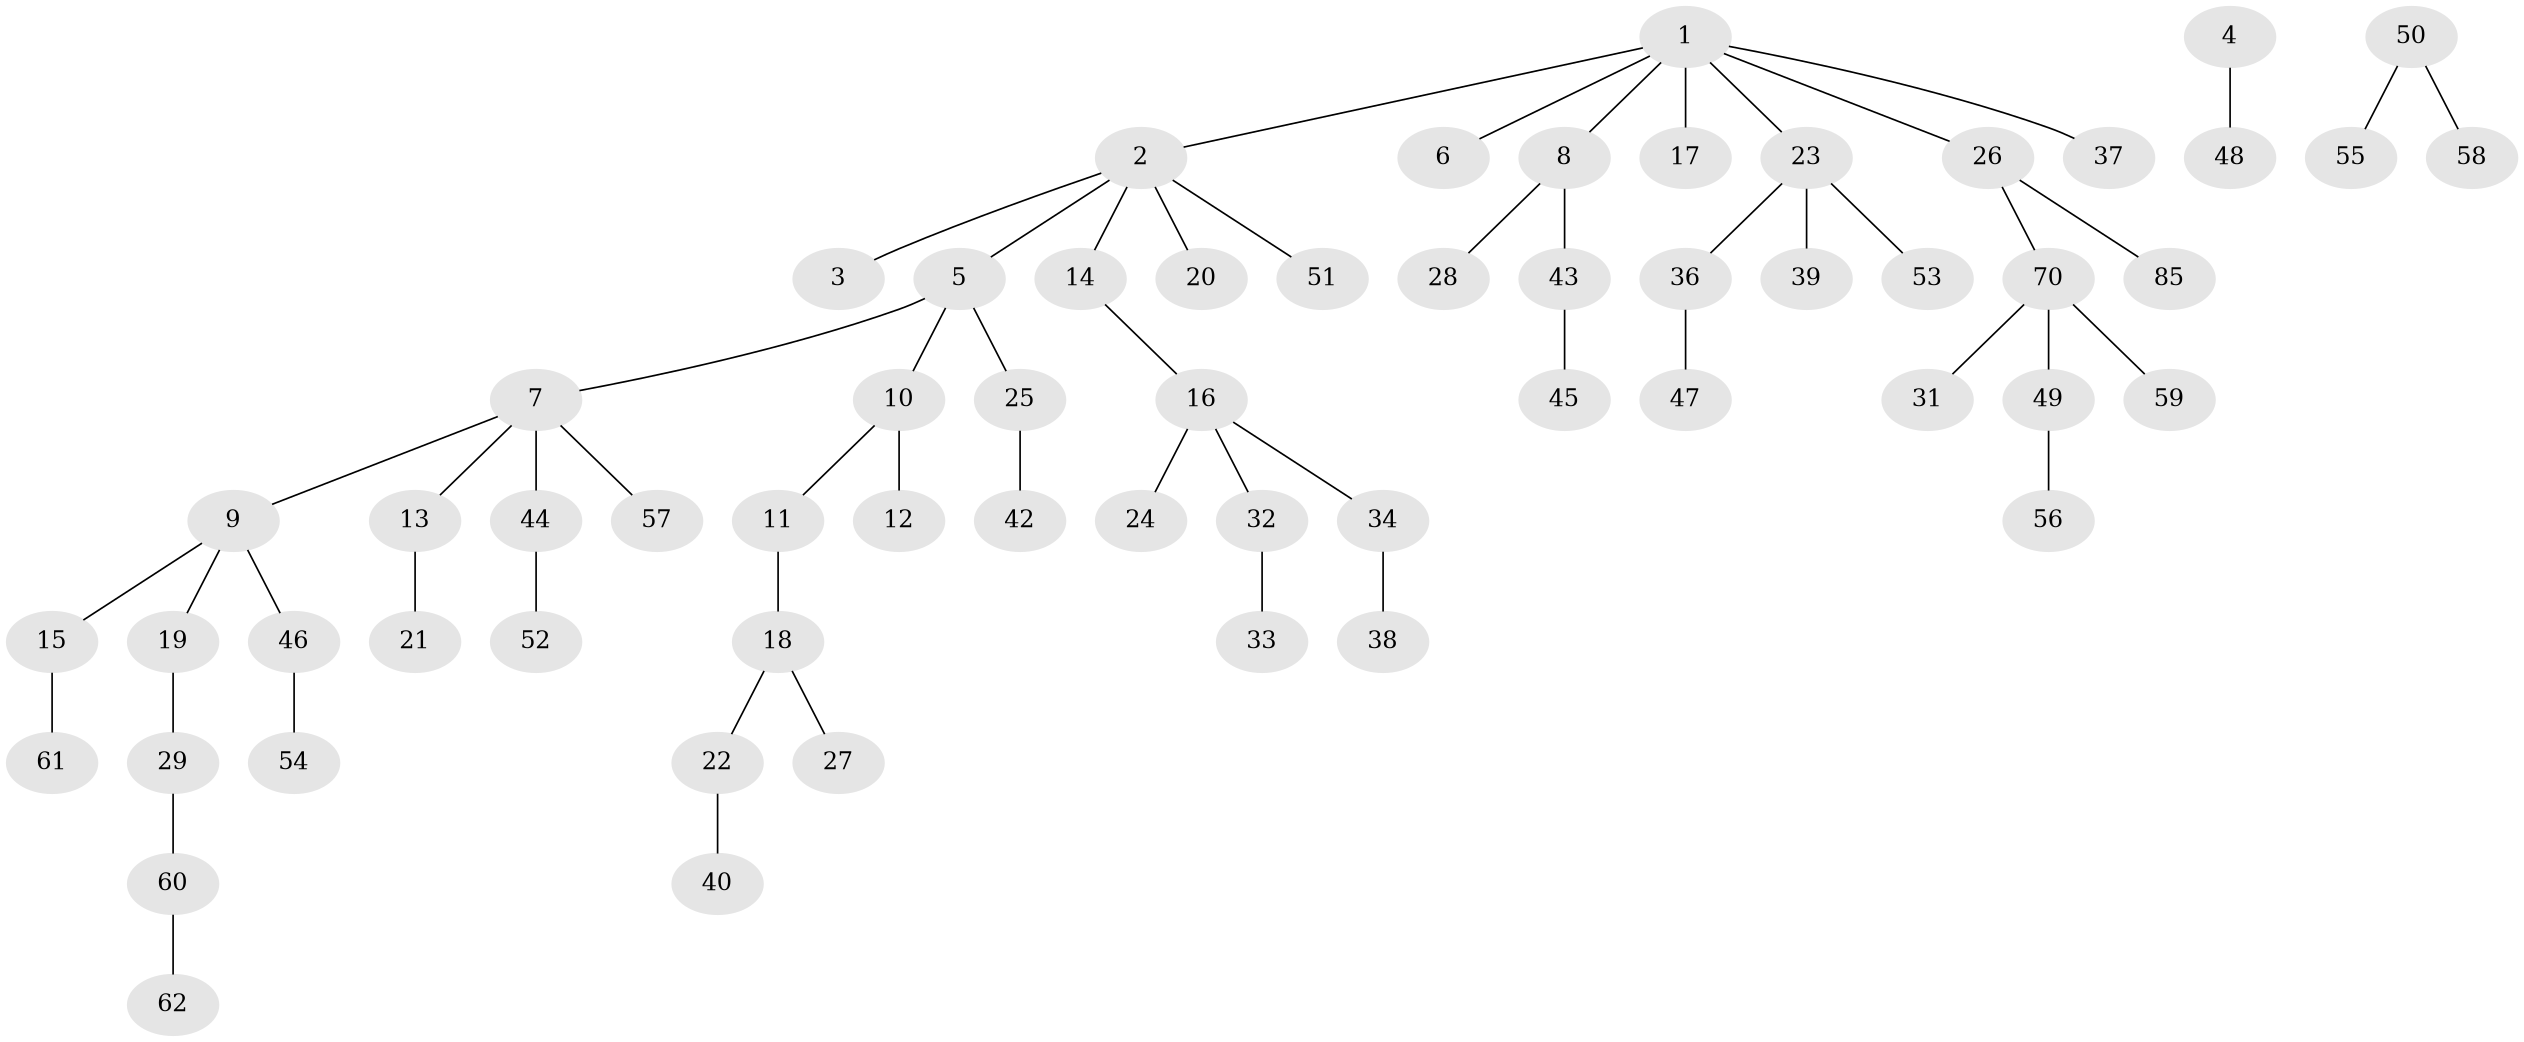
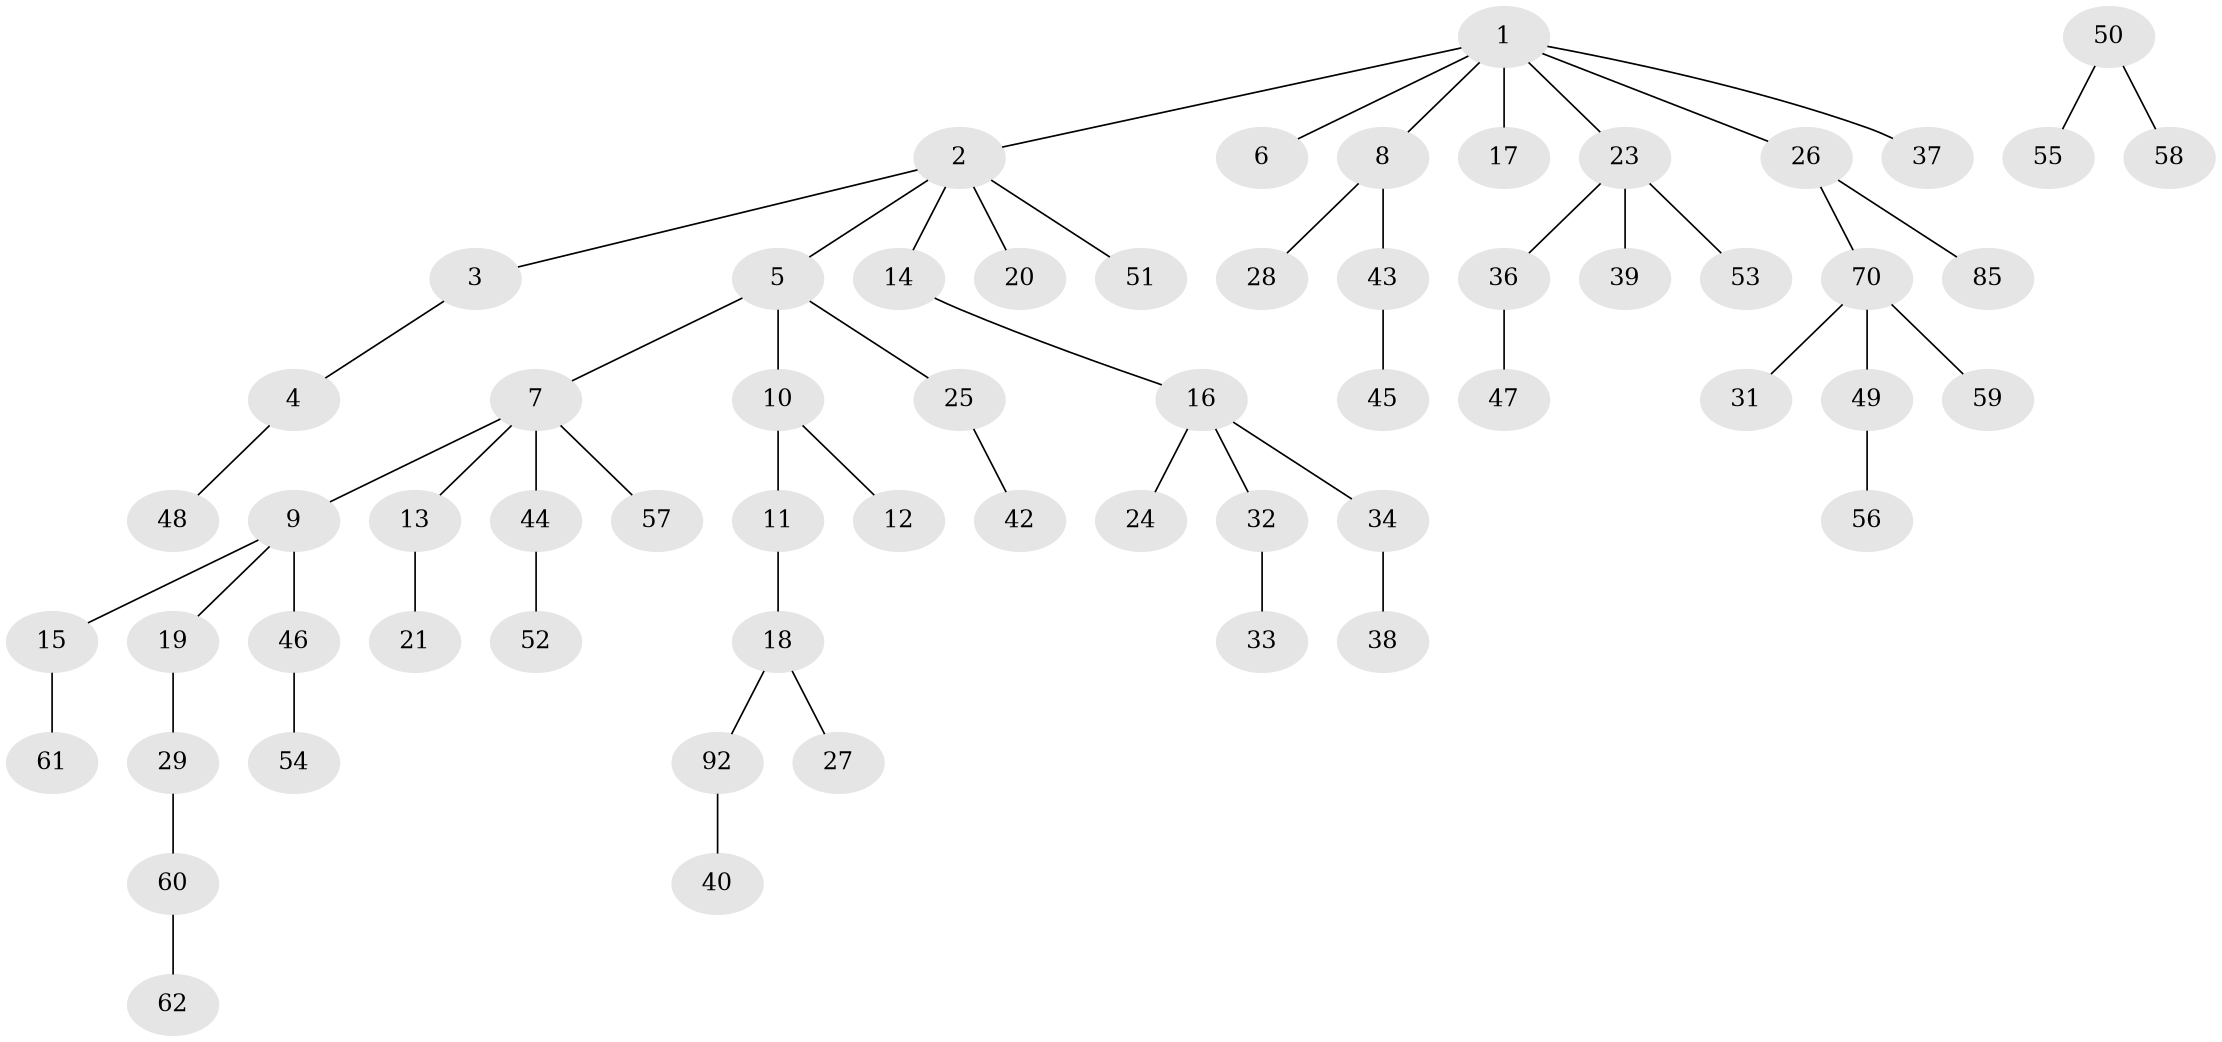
none -> (385, 340)
(718, 763) -> (718, 763)
